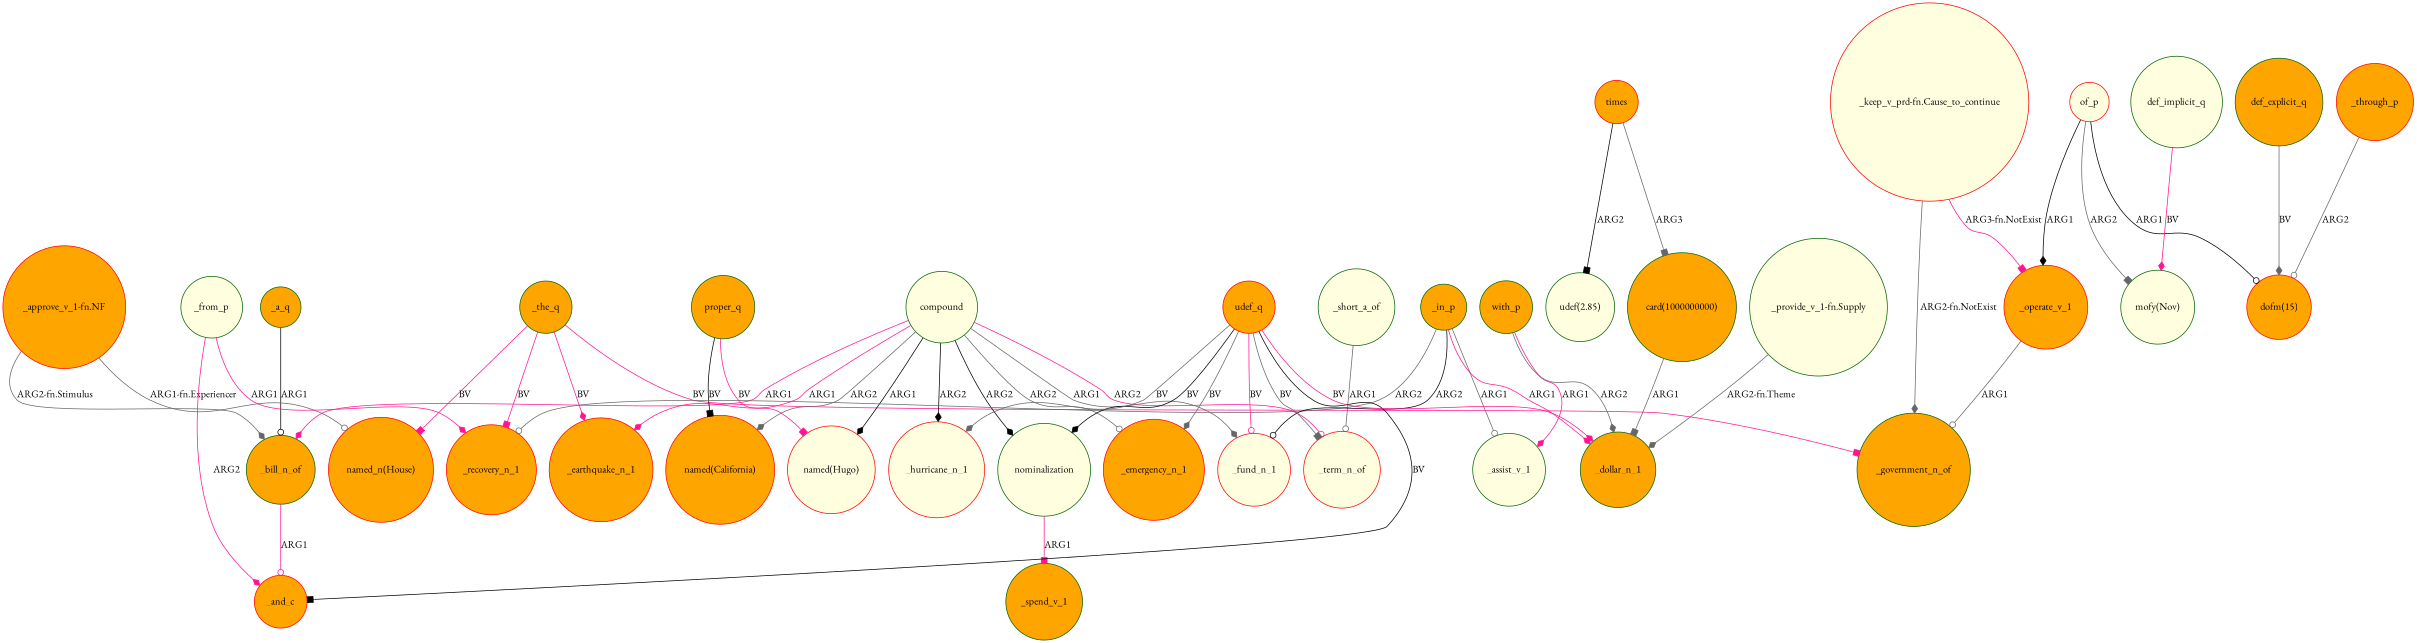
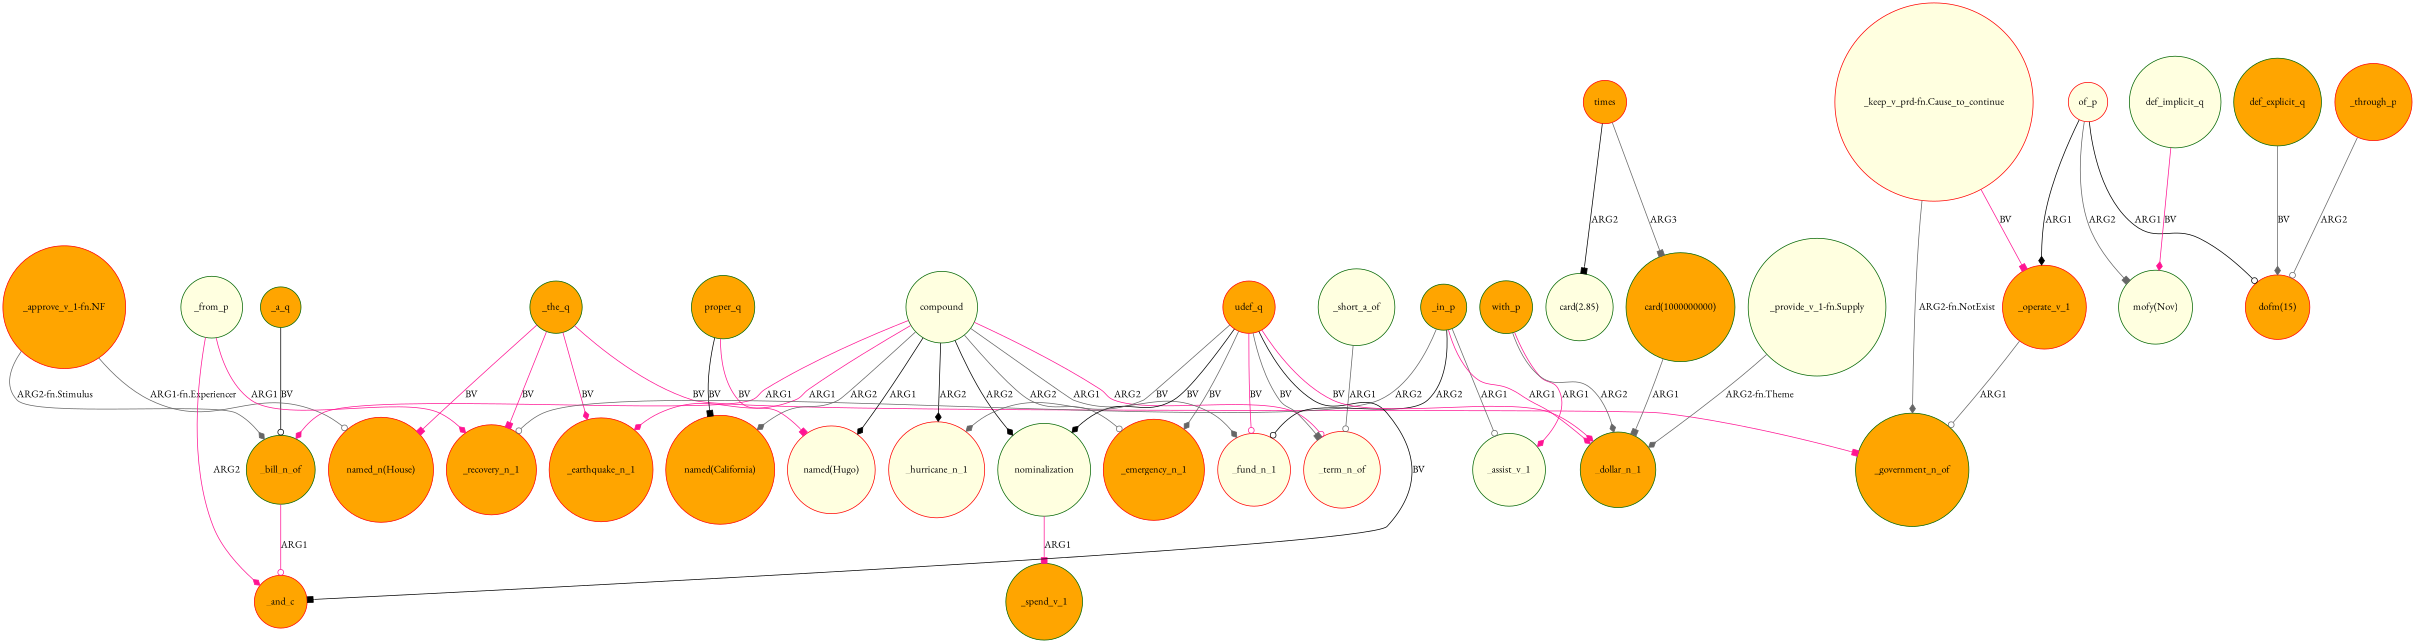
(2004, 220) -> (2006, 220)
(1580, 307) -> (1580, 307)
(294, 395) -> (287, 395)
